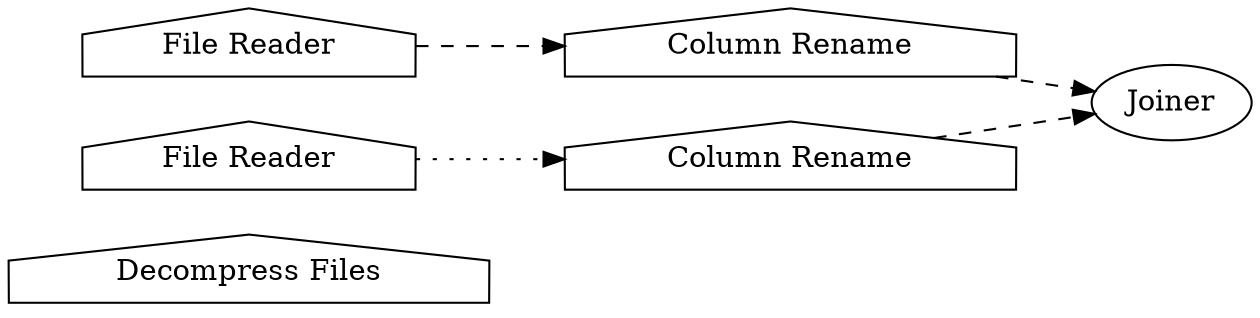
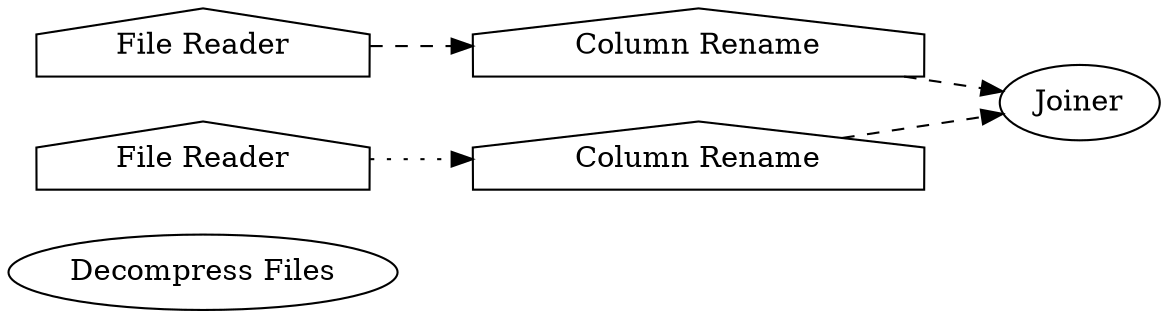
(249, 272) -> (203, 272)
